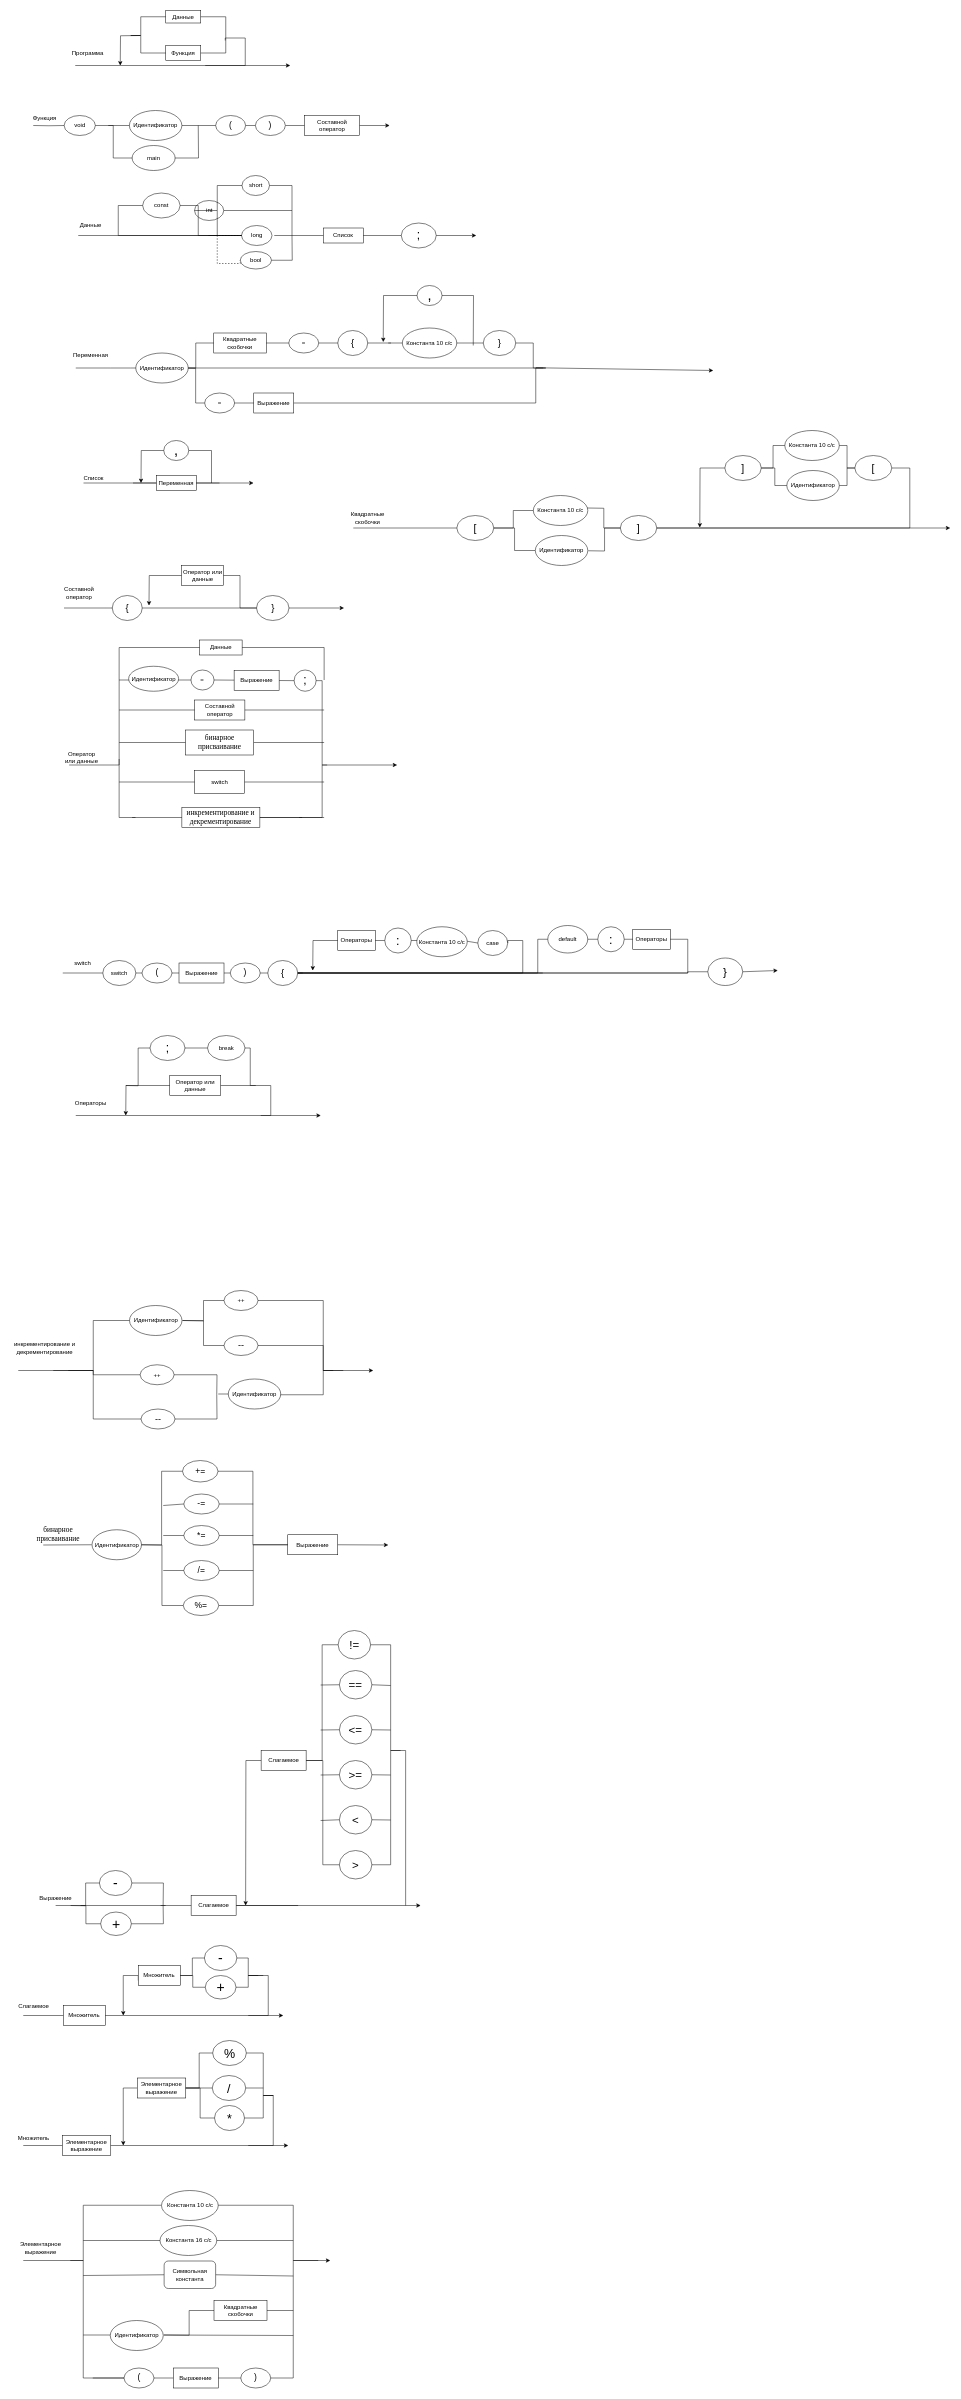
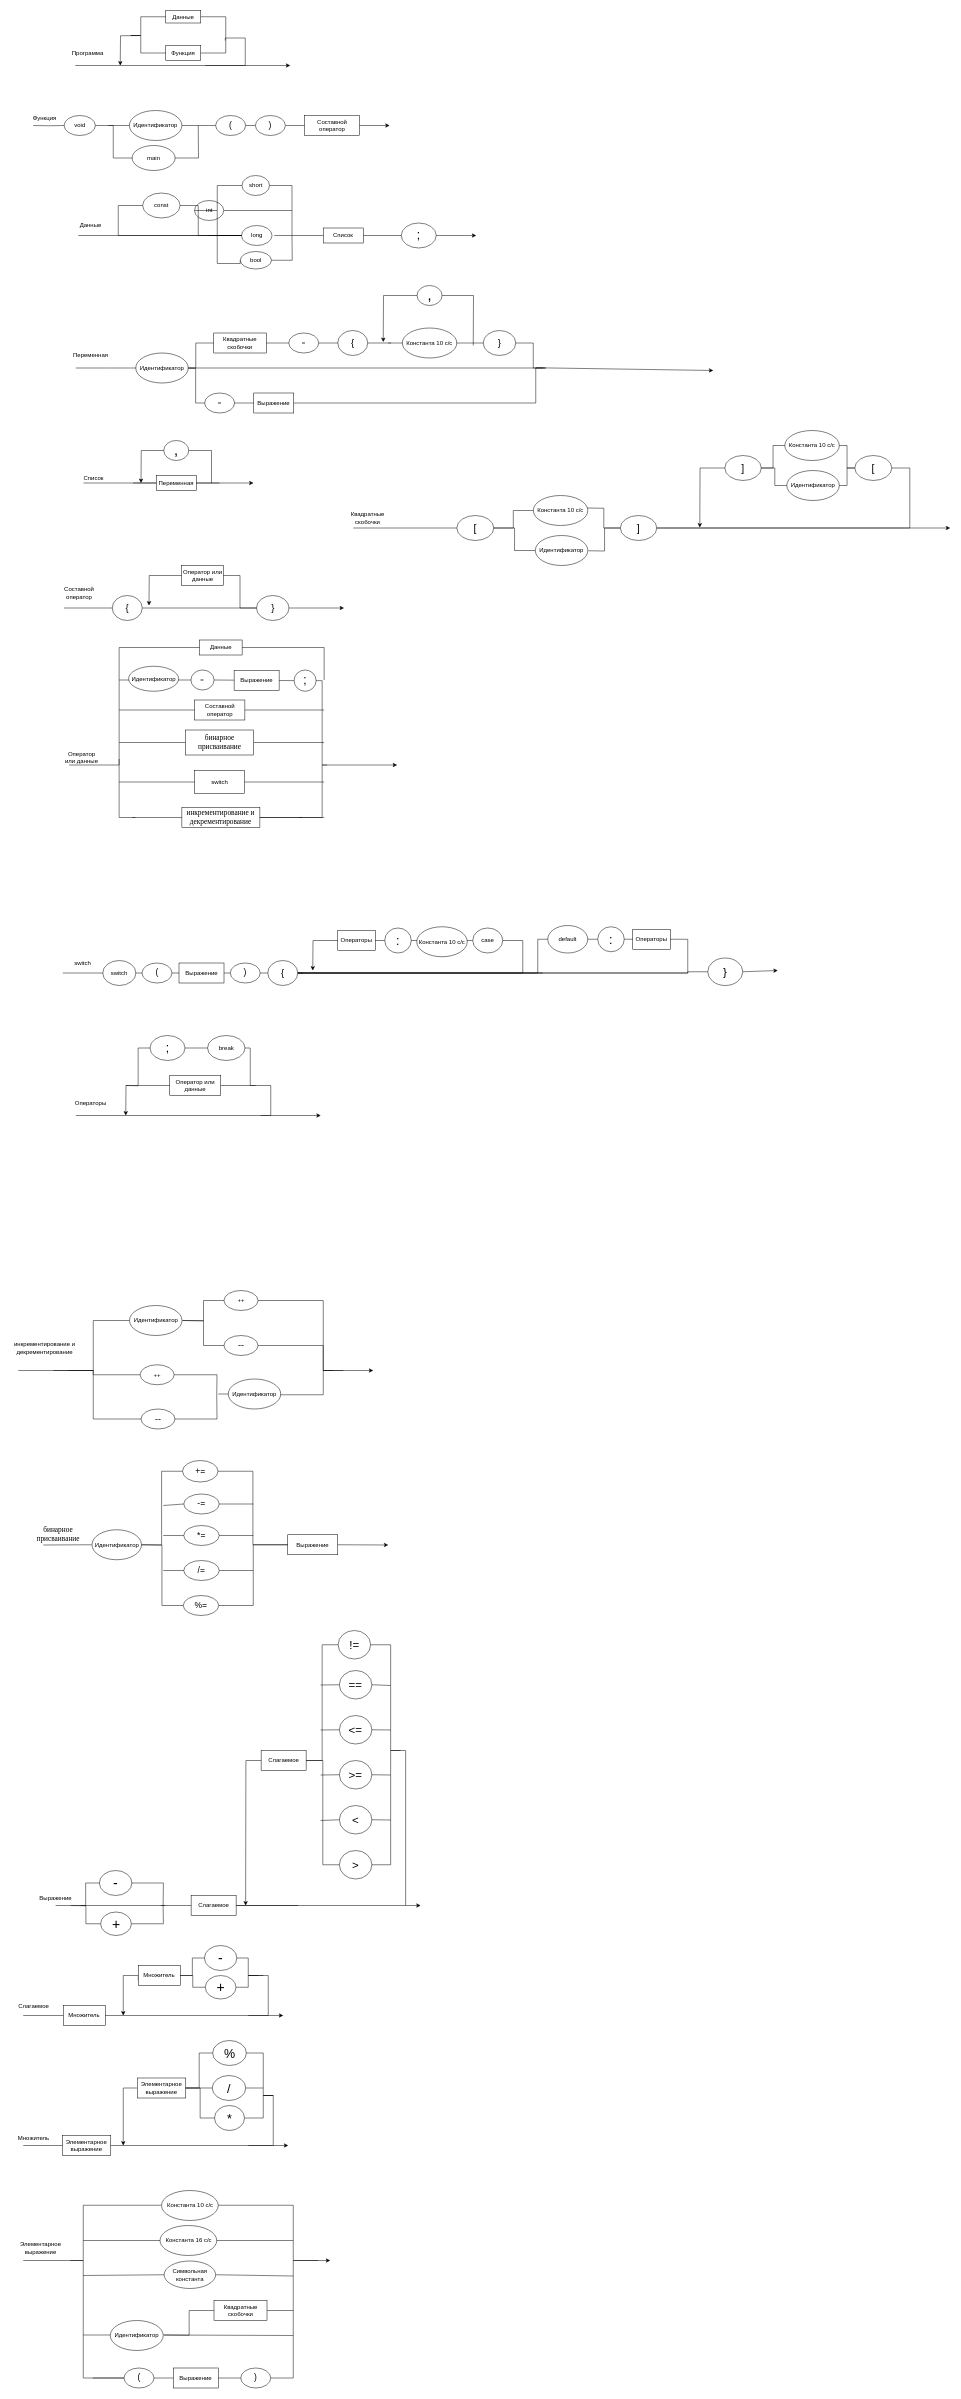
(217, 262) -> (217, 262)
(493, 943) -> (488, 940)
(190, 2275) -> (190, 2275)
